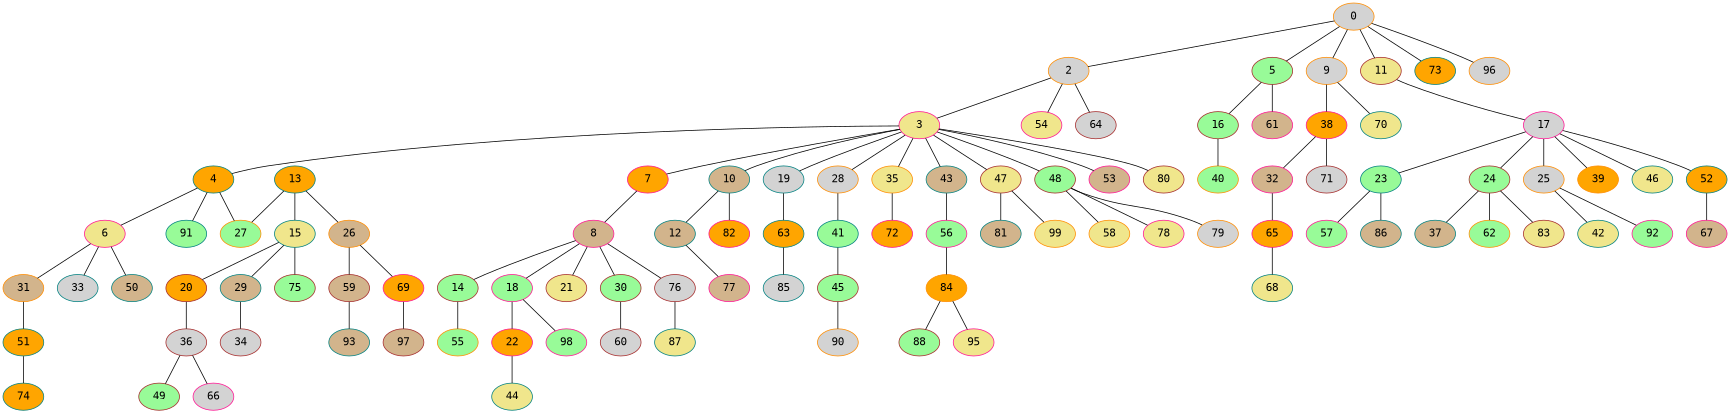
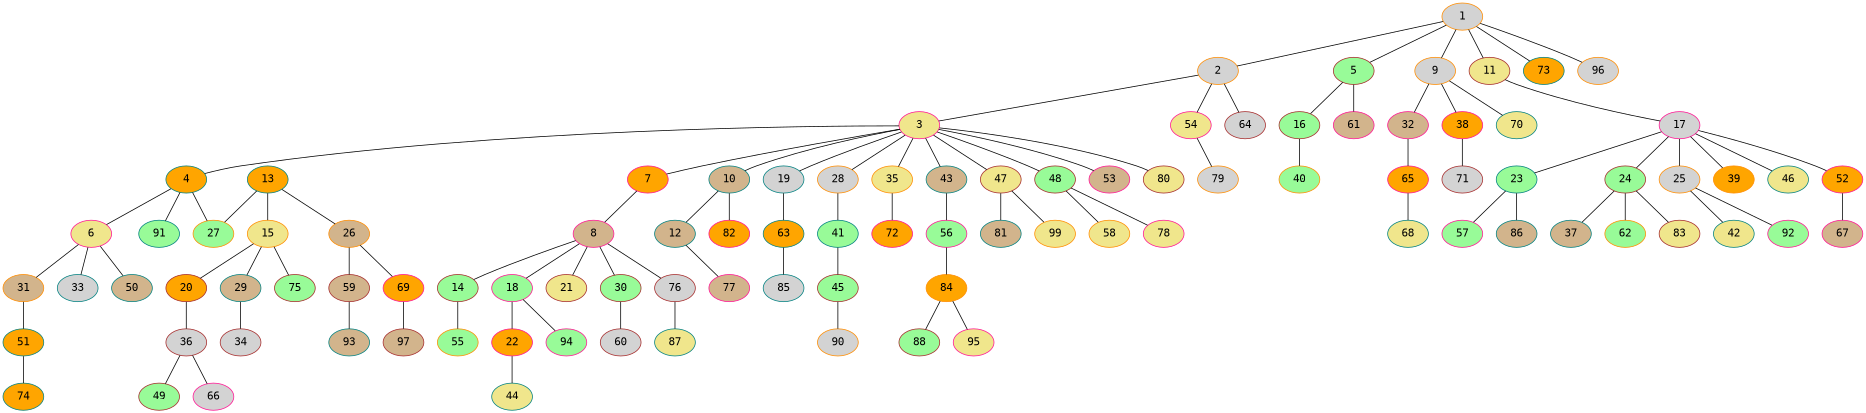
(1354, 17) -> (1462, 17)
(1300, 152) -> (1422, 98)
(1707, 179) -> (1842, 179)
(1137, 207) -> (1204, 152)
(295, 234) -> (268, 234)
(566, 342) -> (566, 342)
